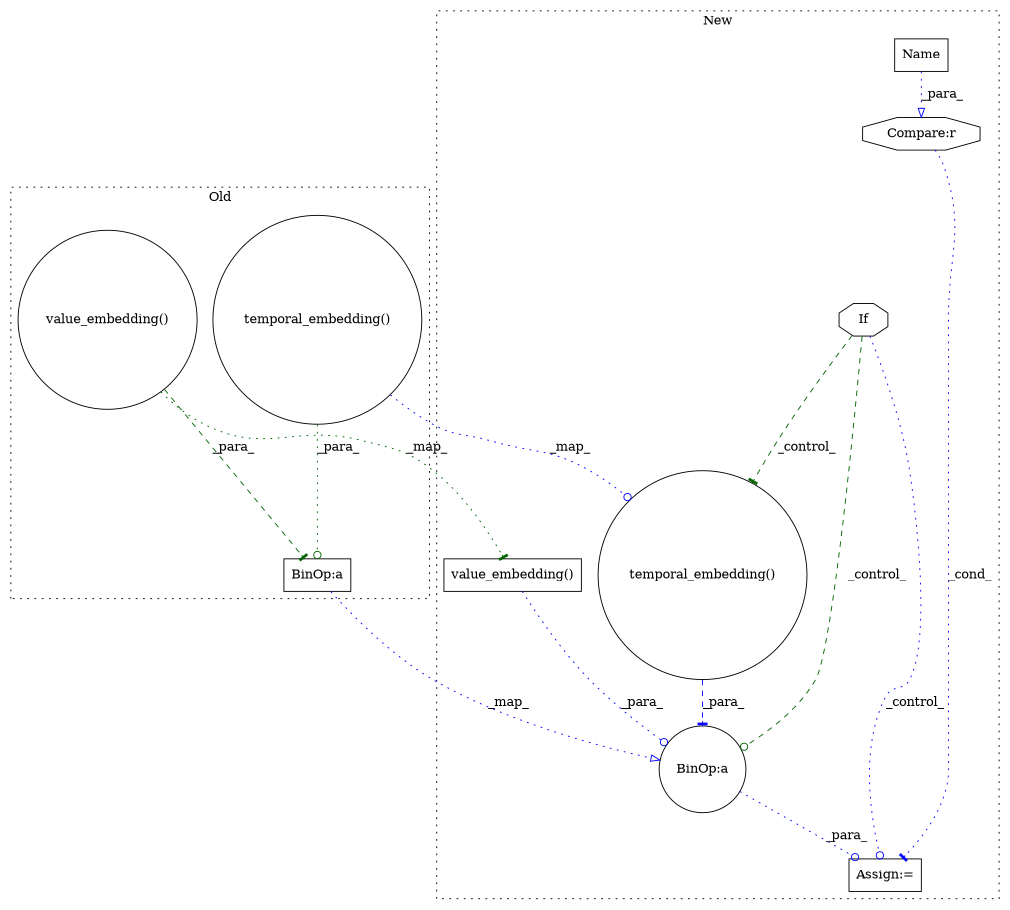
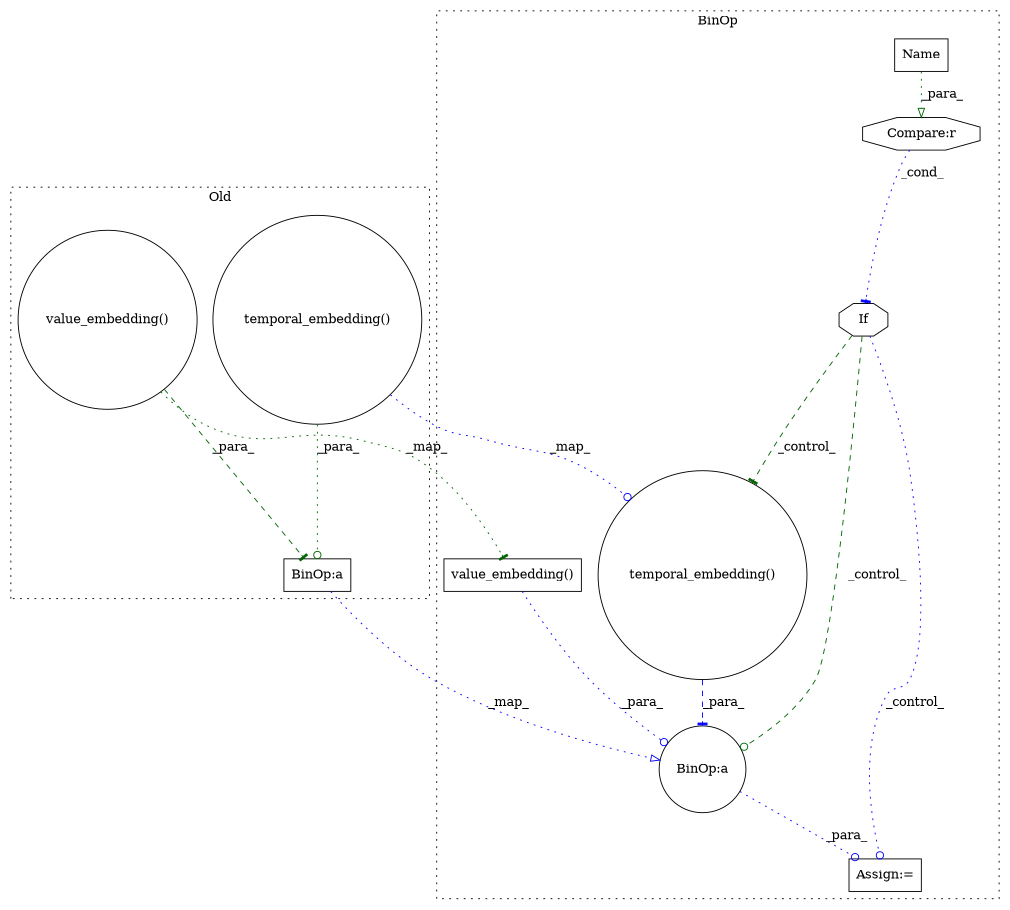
(718, 21) -> (718, 21)
(921, 90) -> (921, 90)
(948, 507) -> (882, 222)
